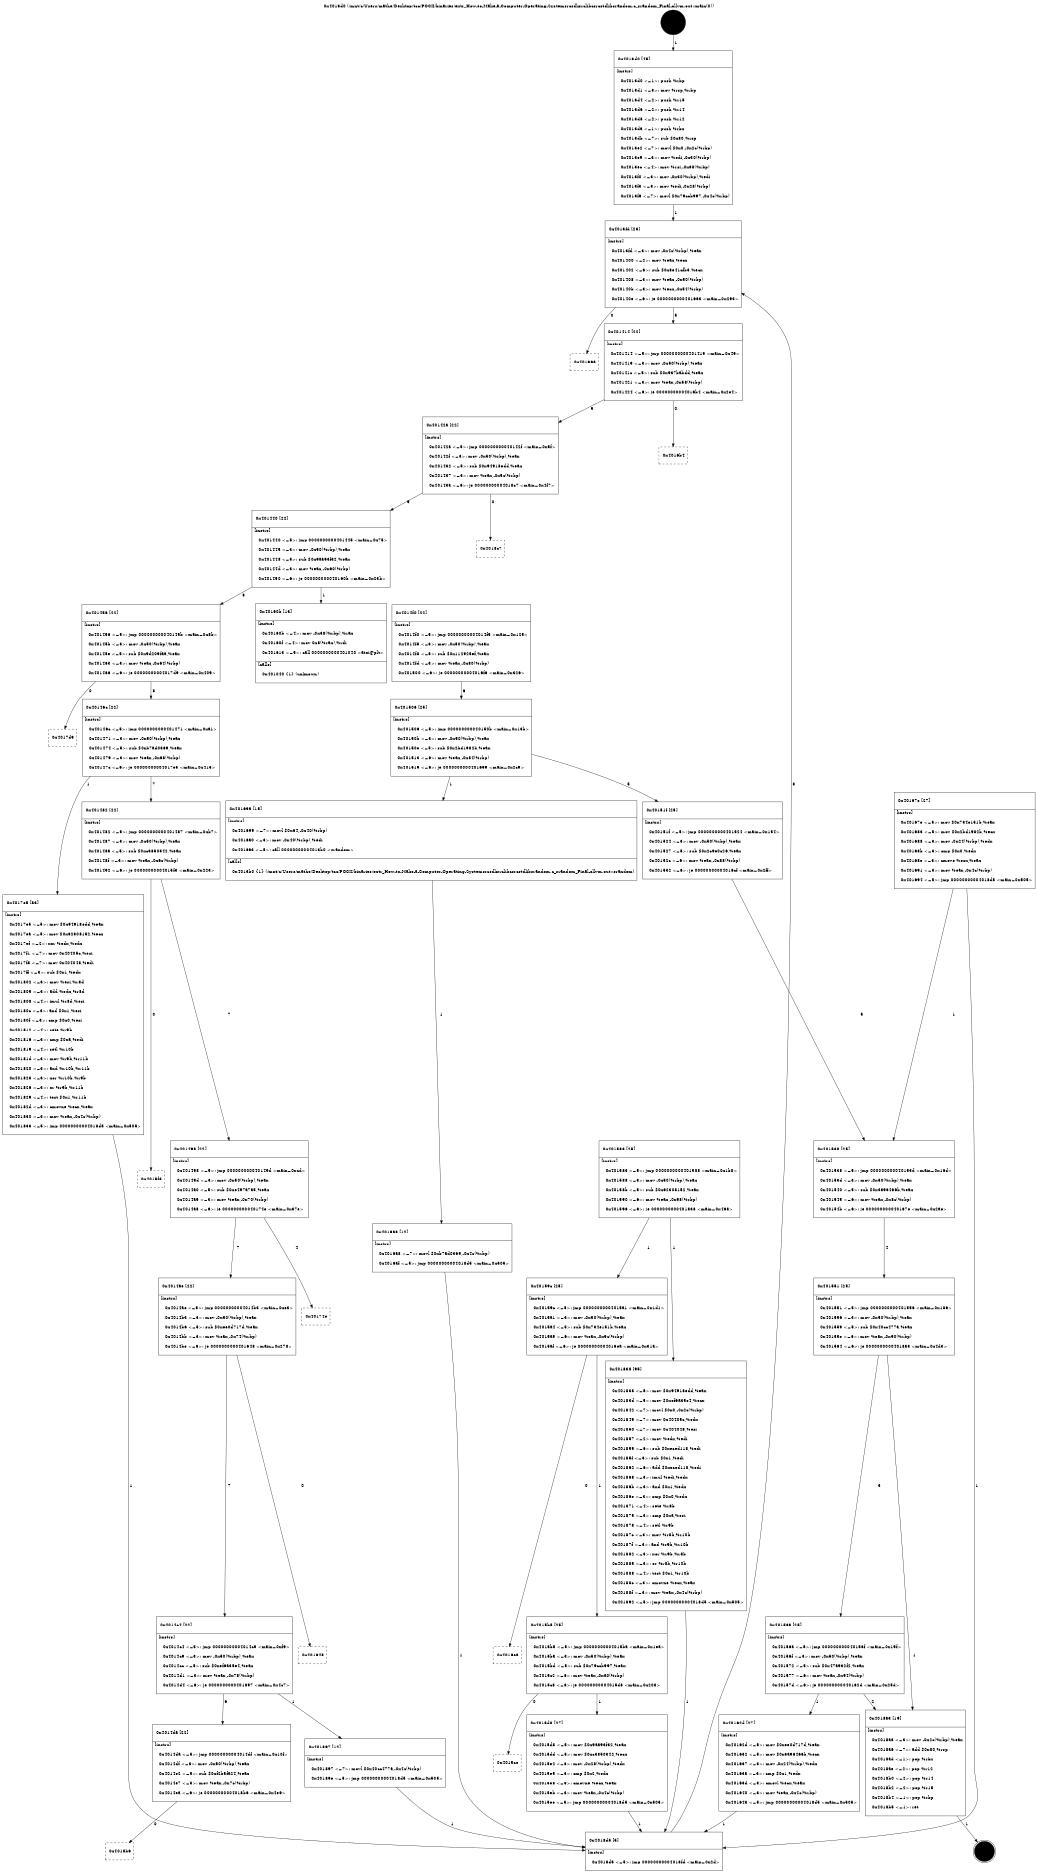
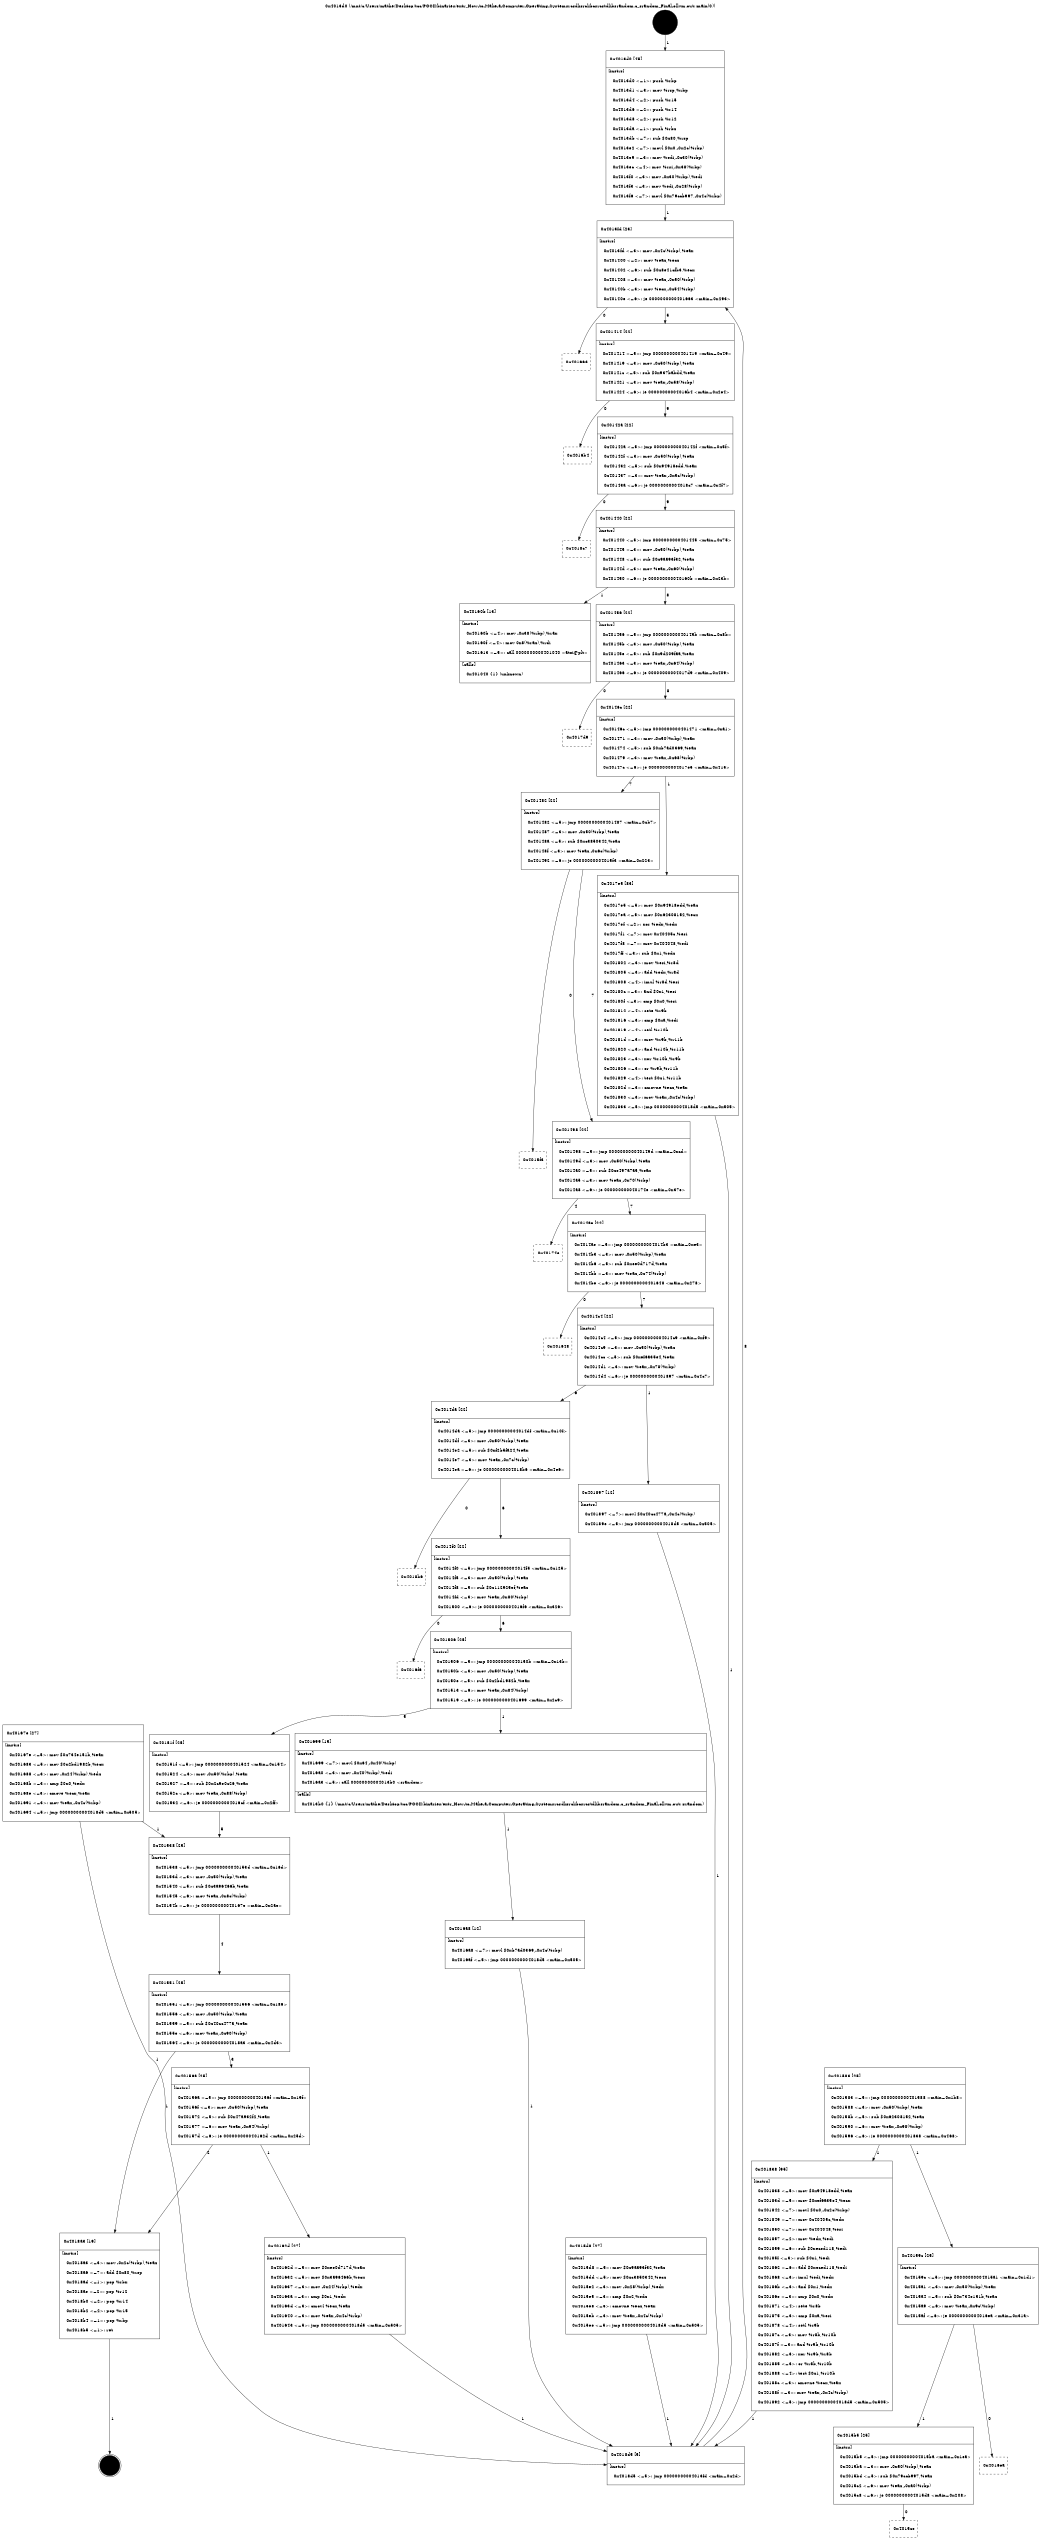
none -> (501, 1507)
none -> (411, 1670)
(597, 1703) -> none
